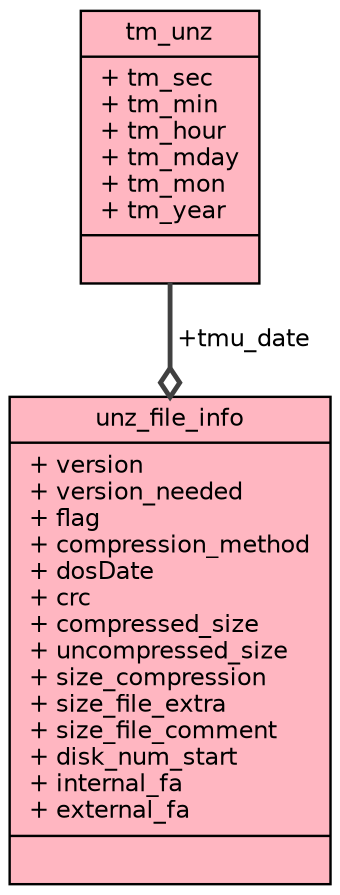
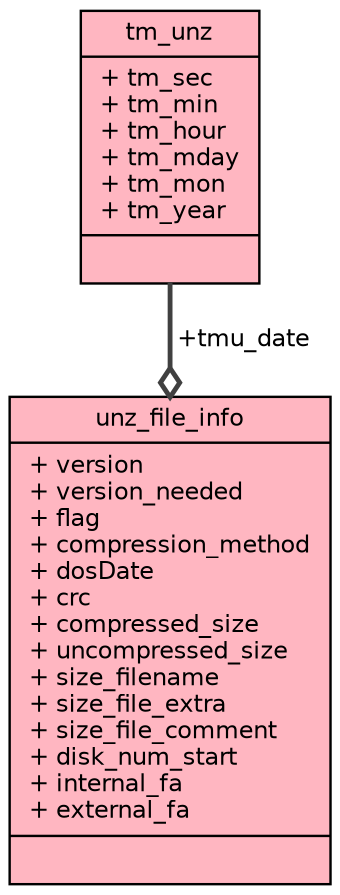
(148, 678) -> (124, 678)
